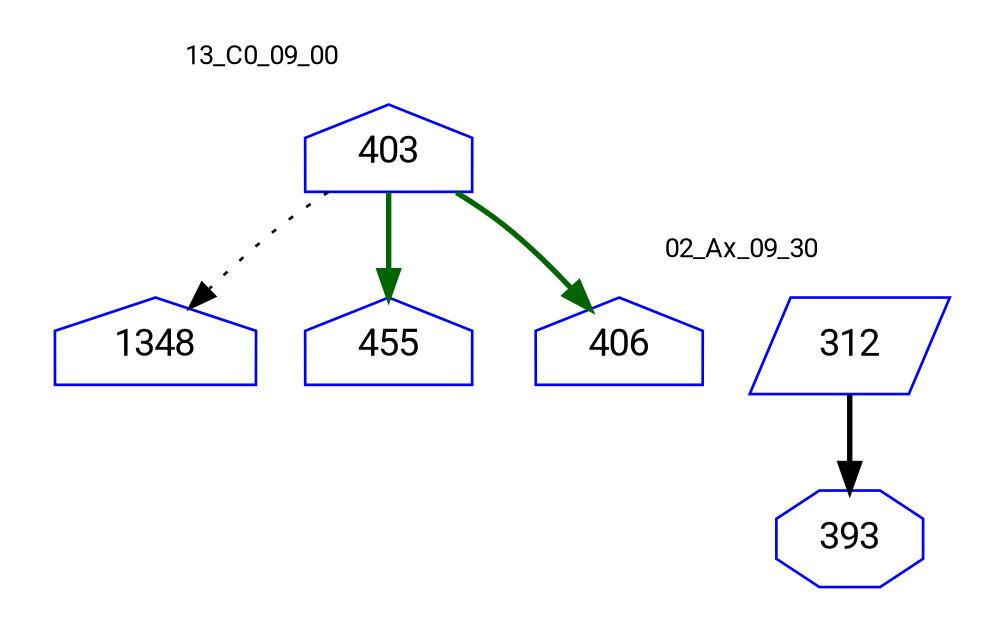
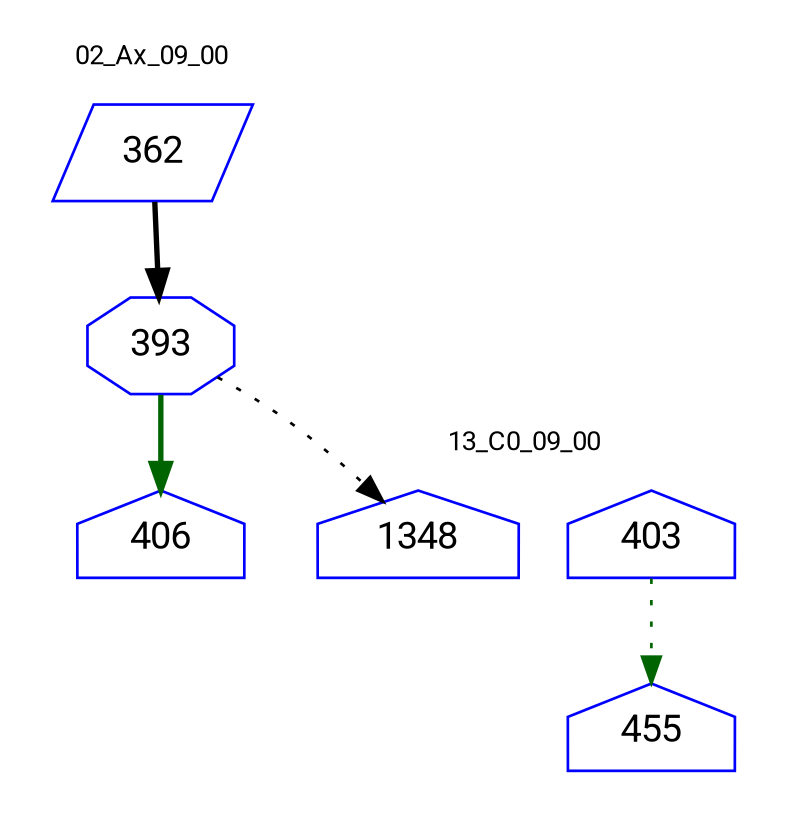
(389, 231) -> (651, 617)
(266, 237) -> (312, 439)
(532, 249) -> (161, 429)
(743, 251) -> (153, 58)
(850, 346) -> (153, 153)
